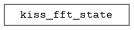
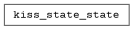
(67, 15) -> (67, 15)
